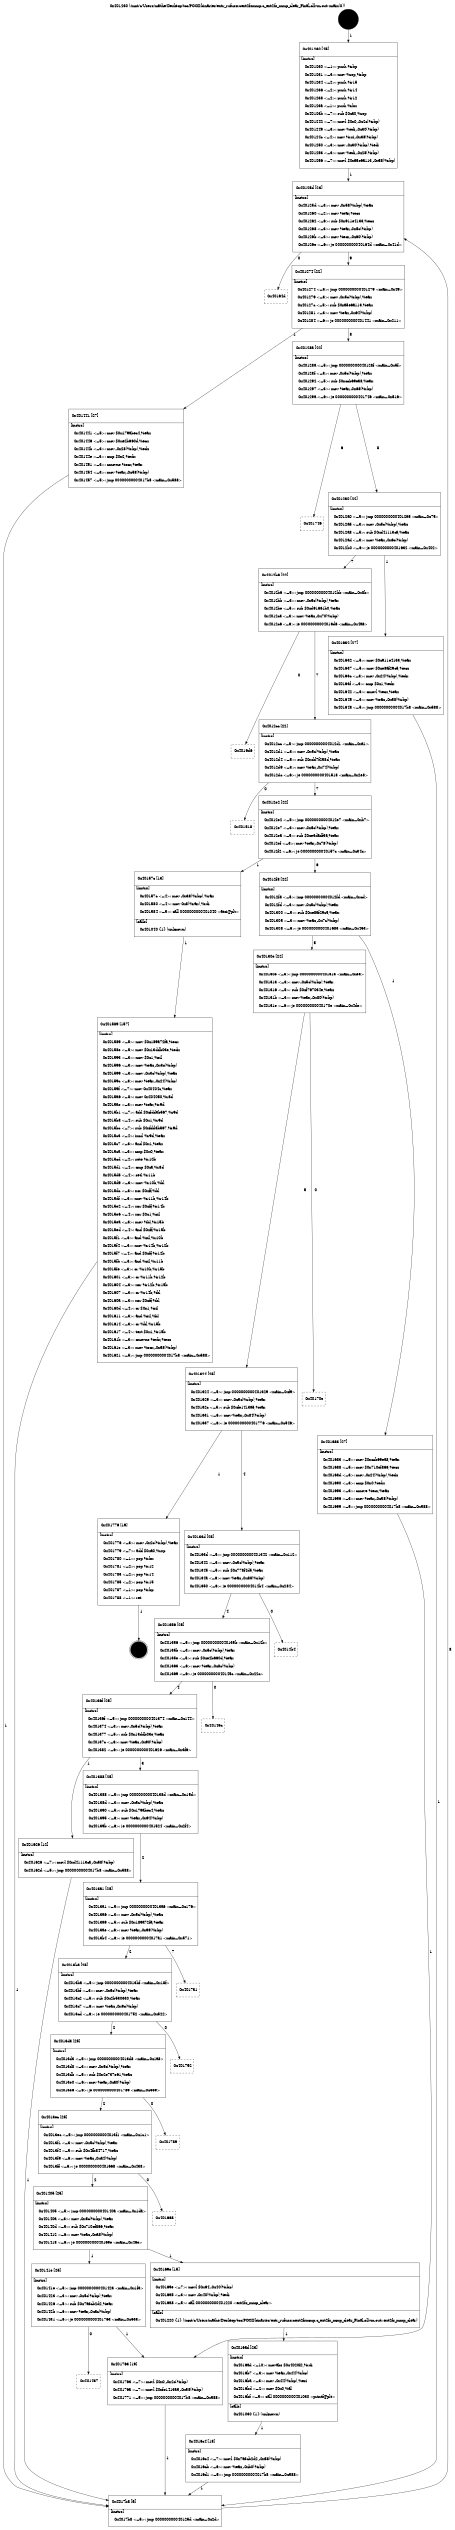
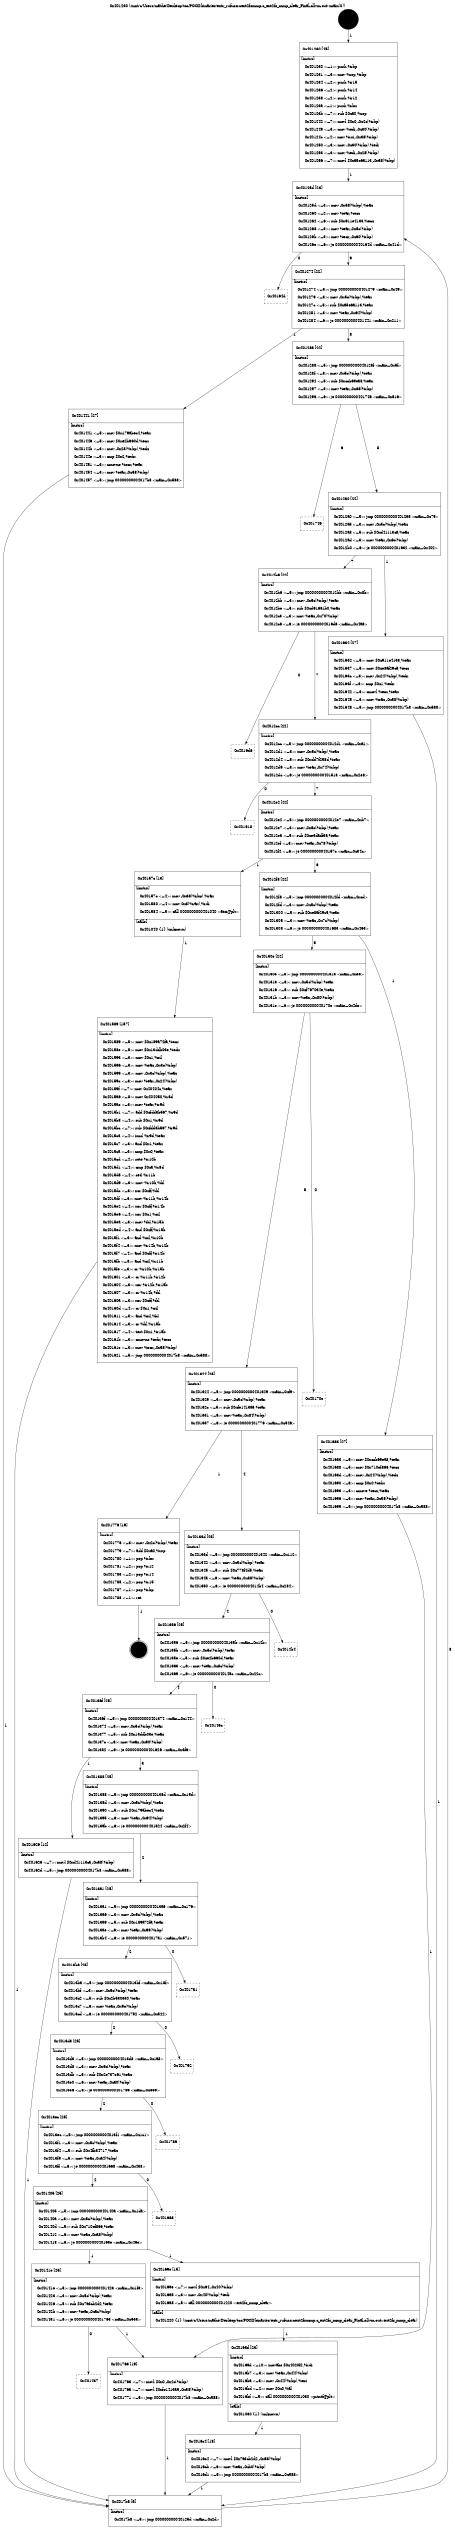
(172, 1952) -> (172, 1952)
